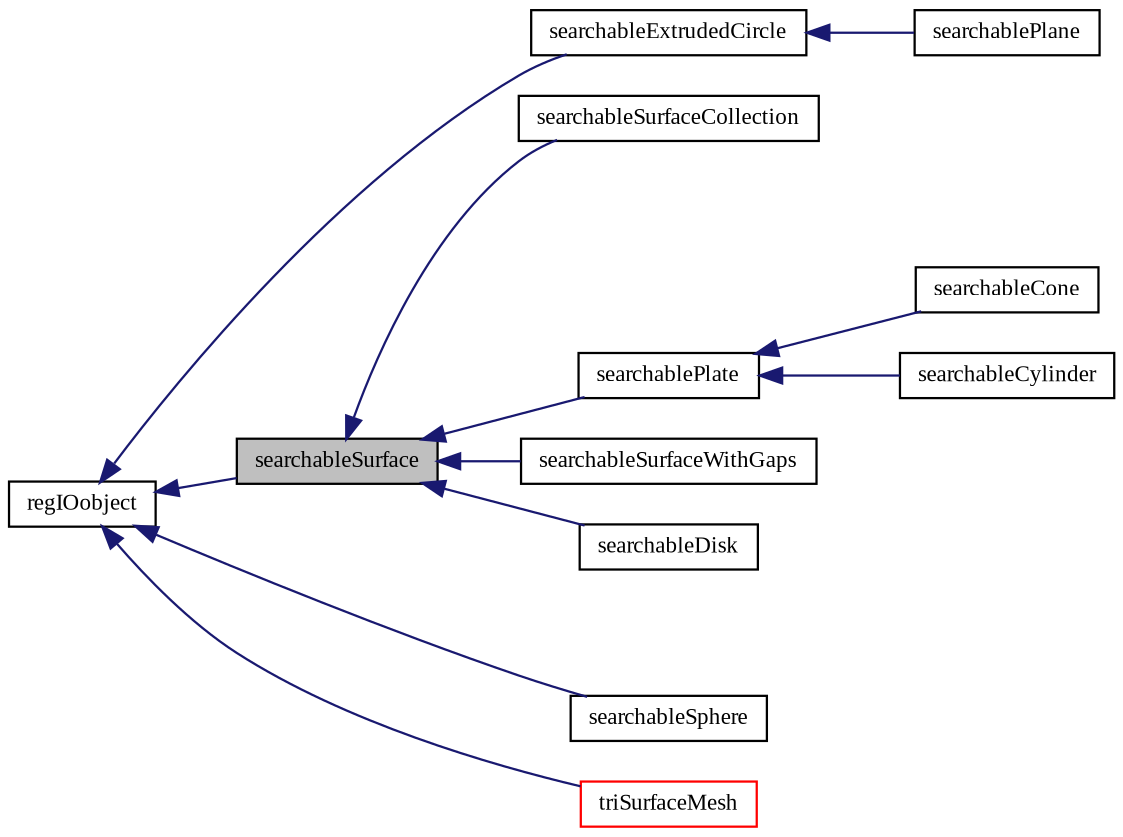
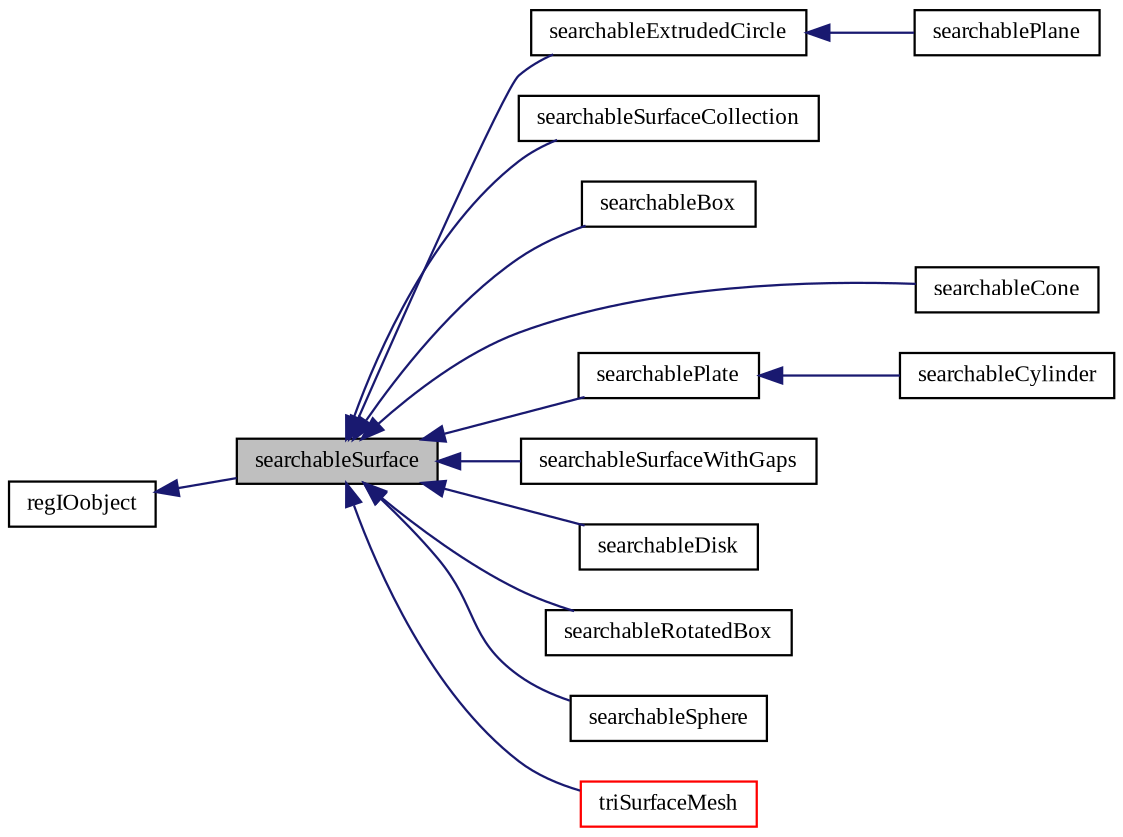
none -> (669, 204)
(318, 233) -> (453, 208)
(849, 330) -> (632, 302)
(370, 621) -> (469, 609)
none -> (669, 633)
(328, 702) -> (438, 673)
